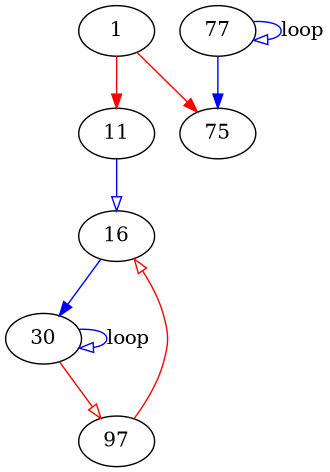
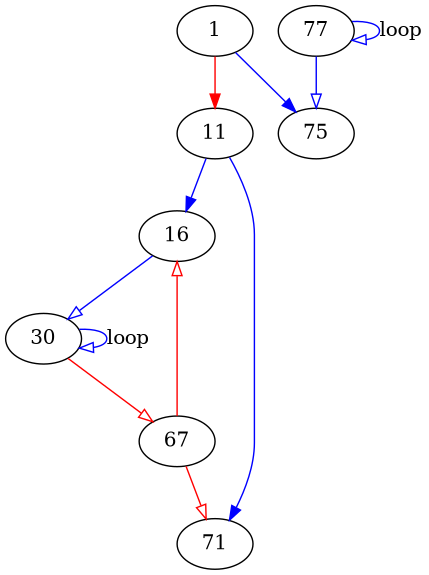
(218, 75) -> (316, 75)
(162, 77) -> (261, 77)
(117, 178) -> (199, 178)
(84, 282) -> (116, 283)
(117, 441) -> (177, 441)
none -> (215, 544)
